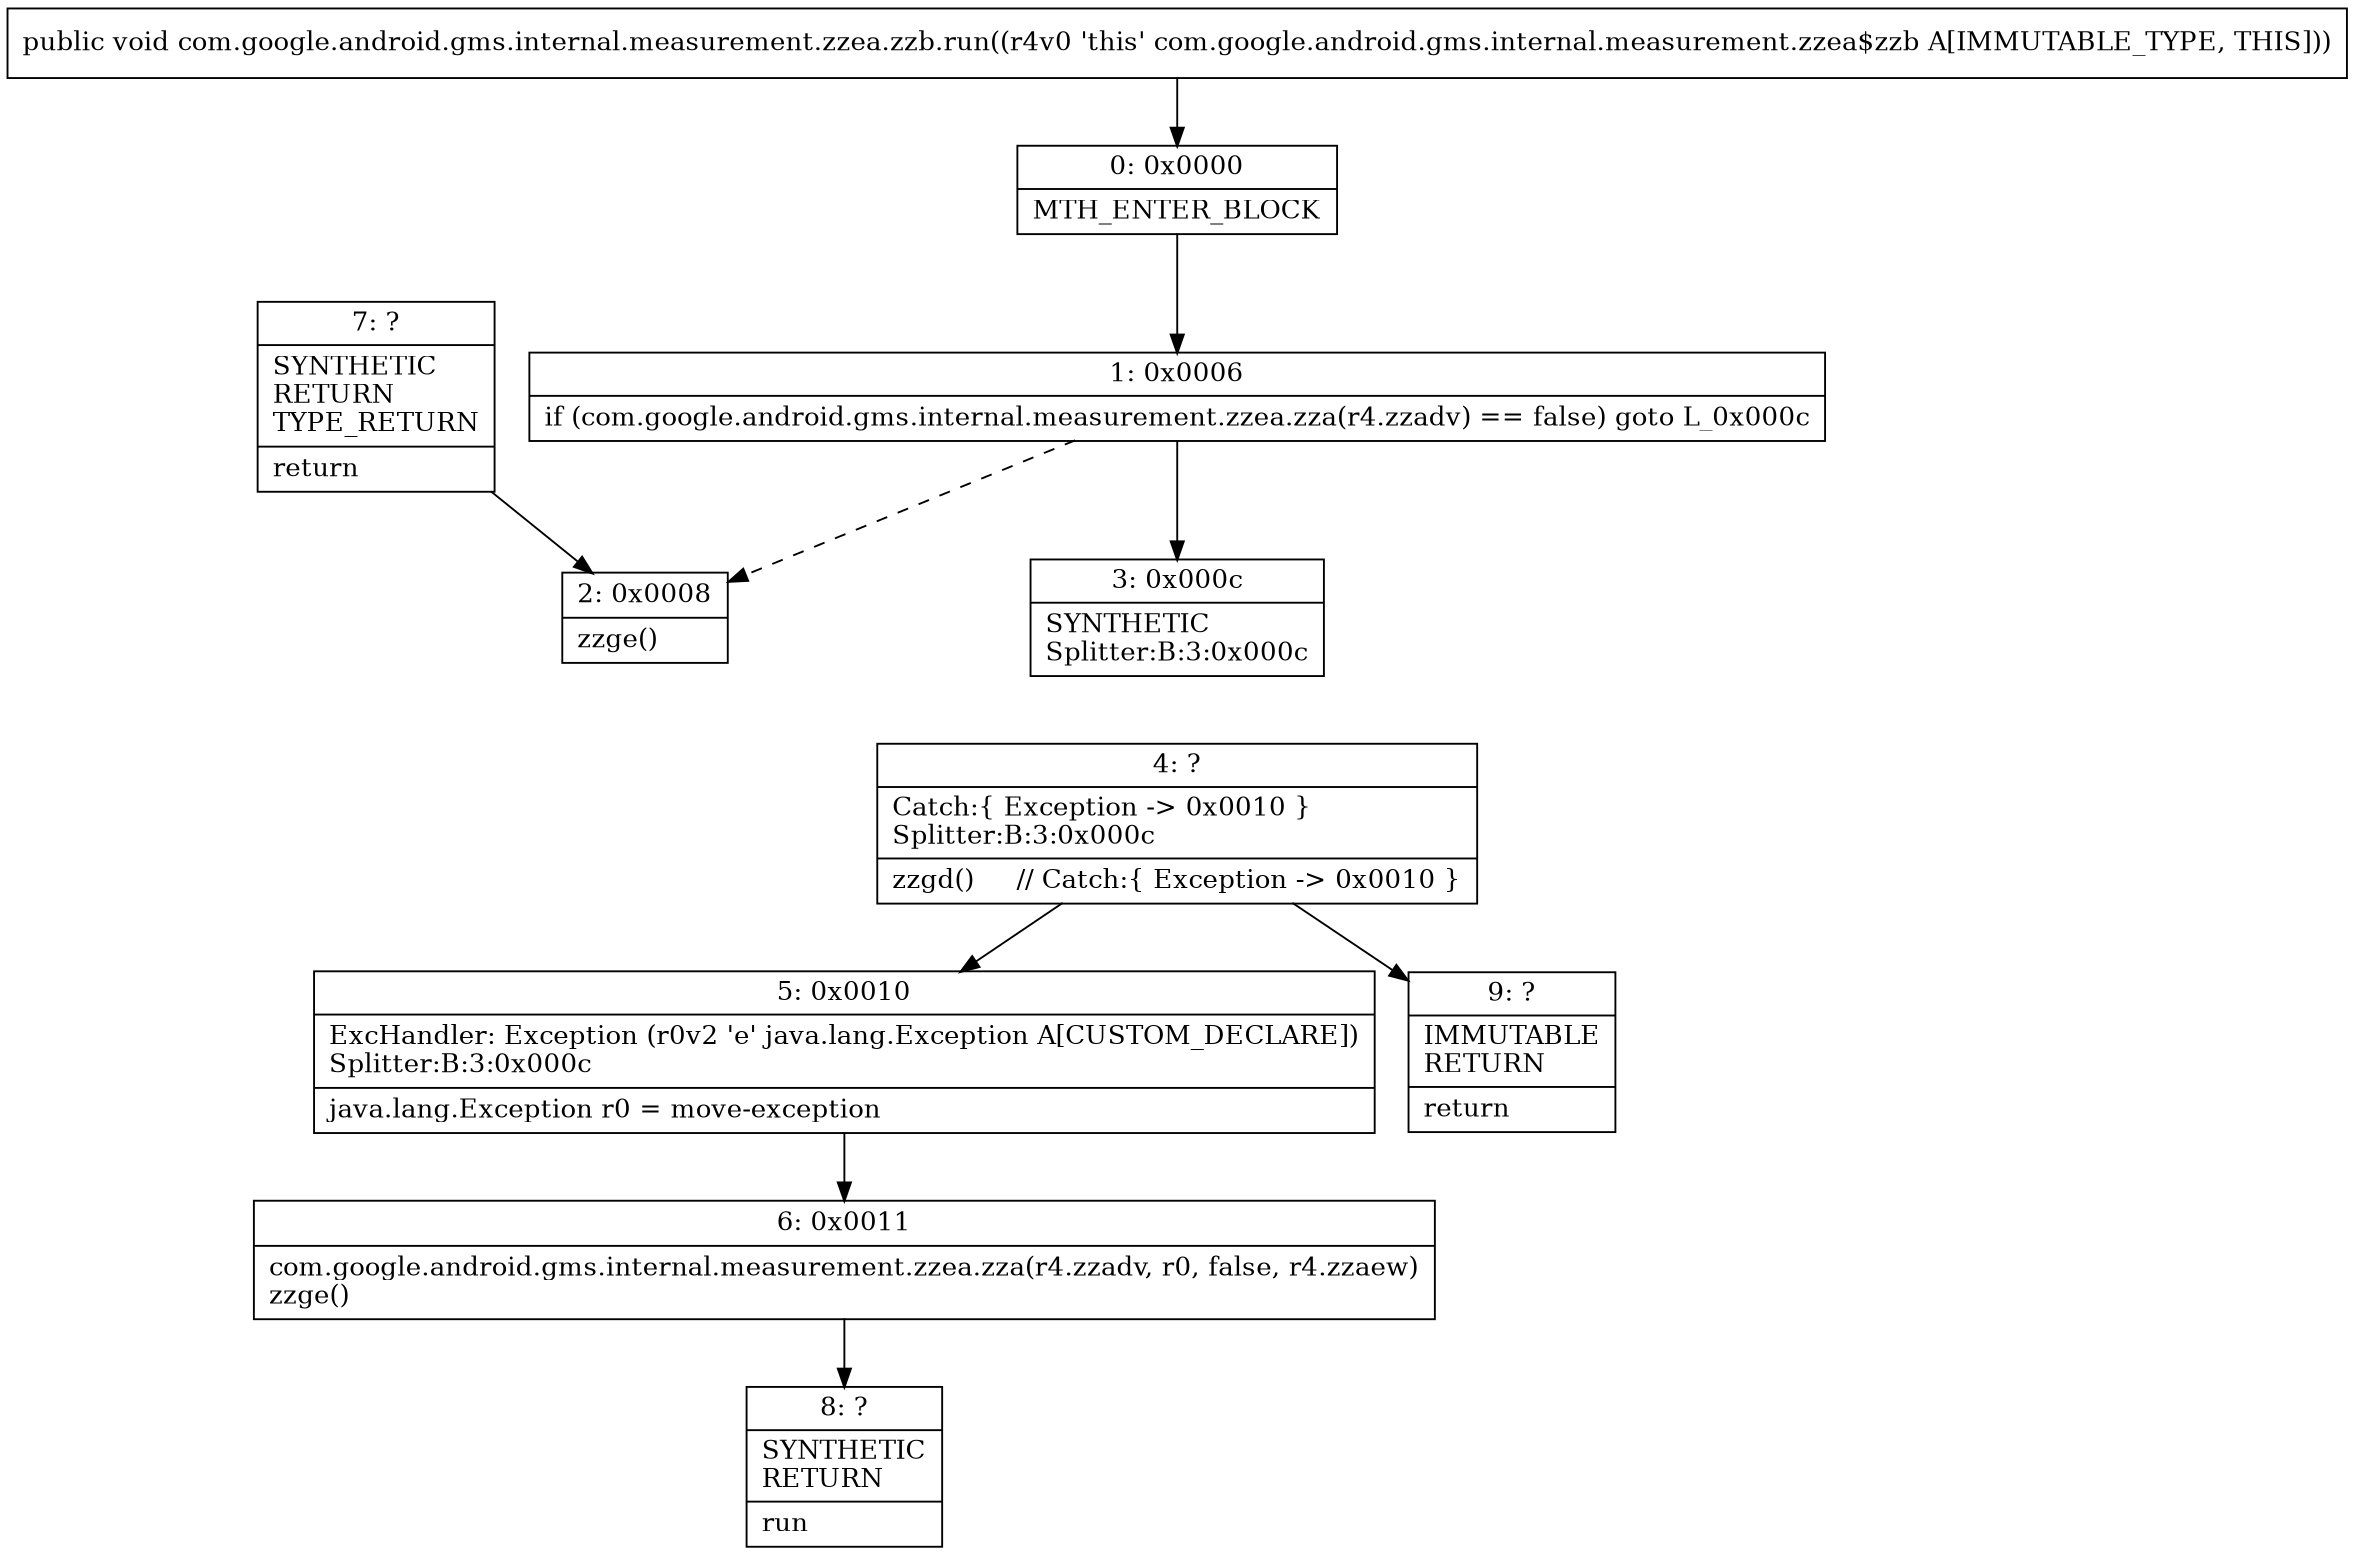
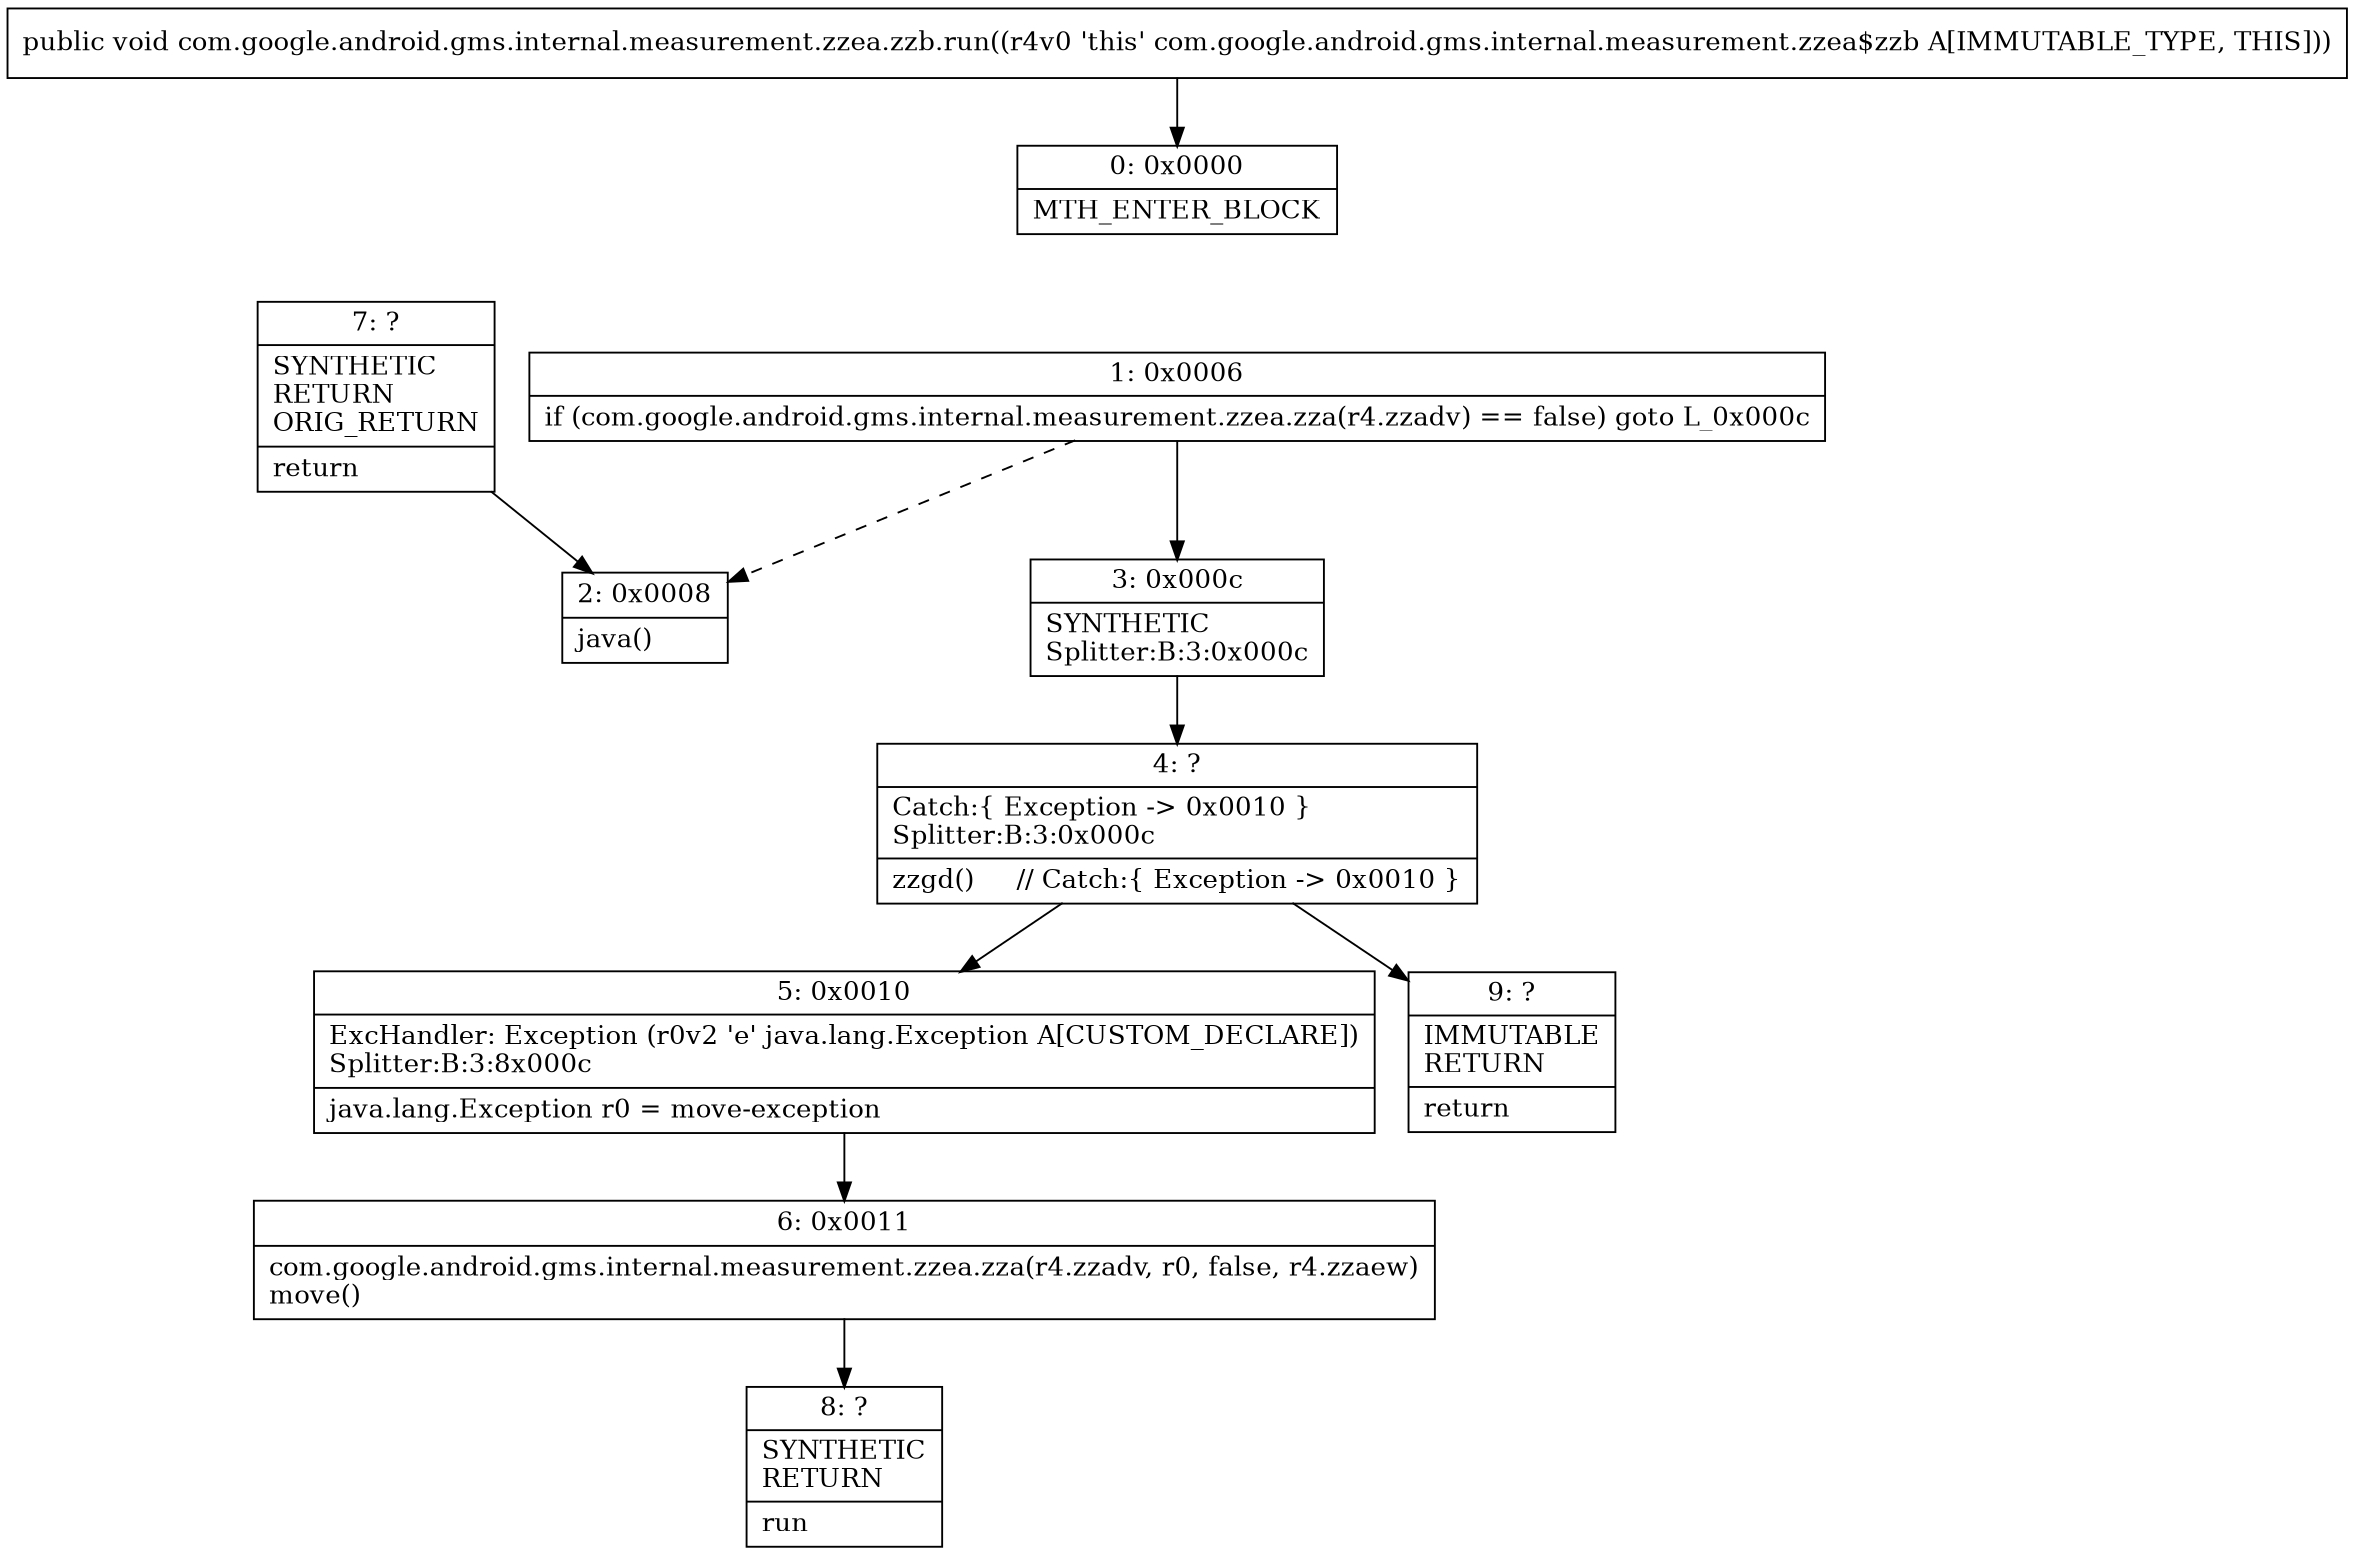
(1177, 284) -> none
(376, 423) -> (376, 423)
(618, 639) -> (615, 639)
none -> (1177, 700)
(461, 1064) -> (461, 1064)
(309, 1296) -> (315, 1296)
